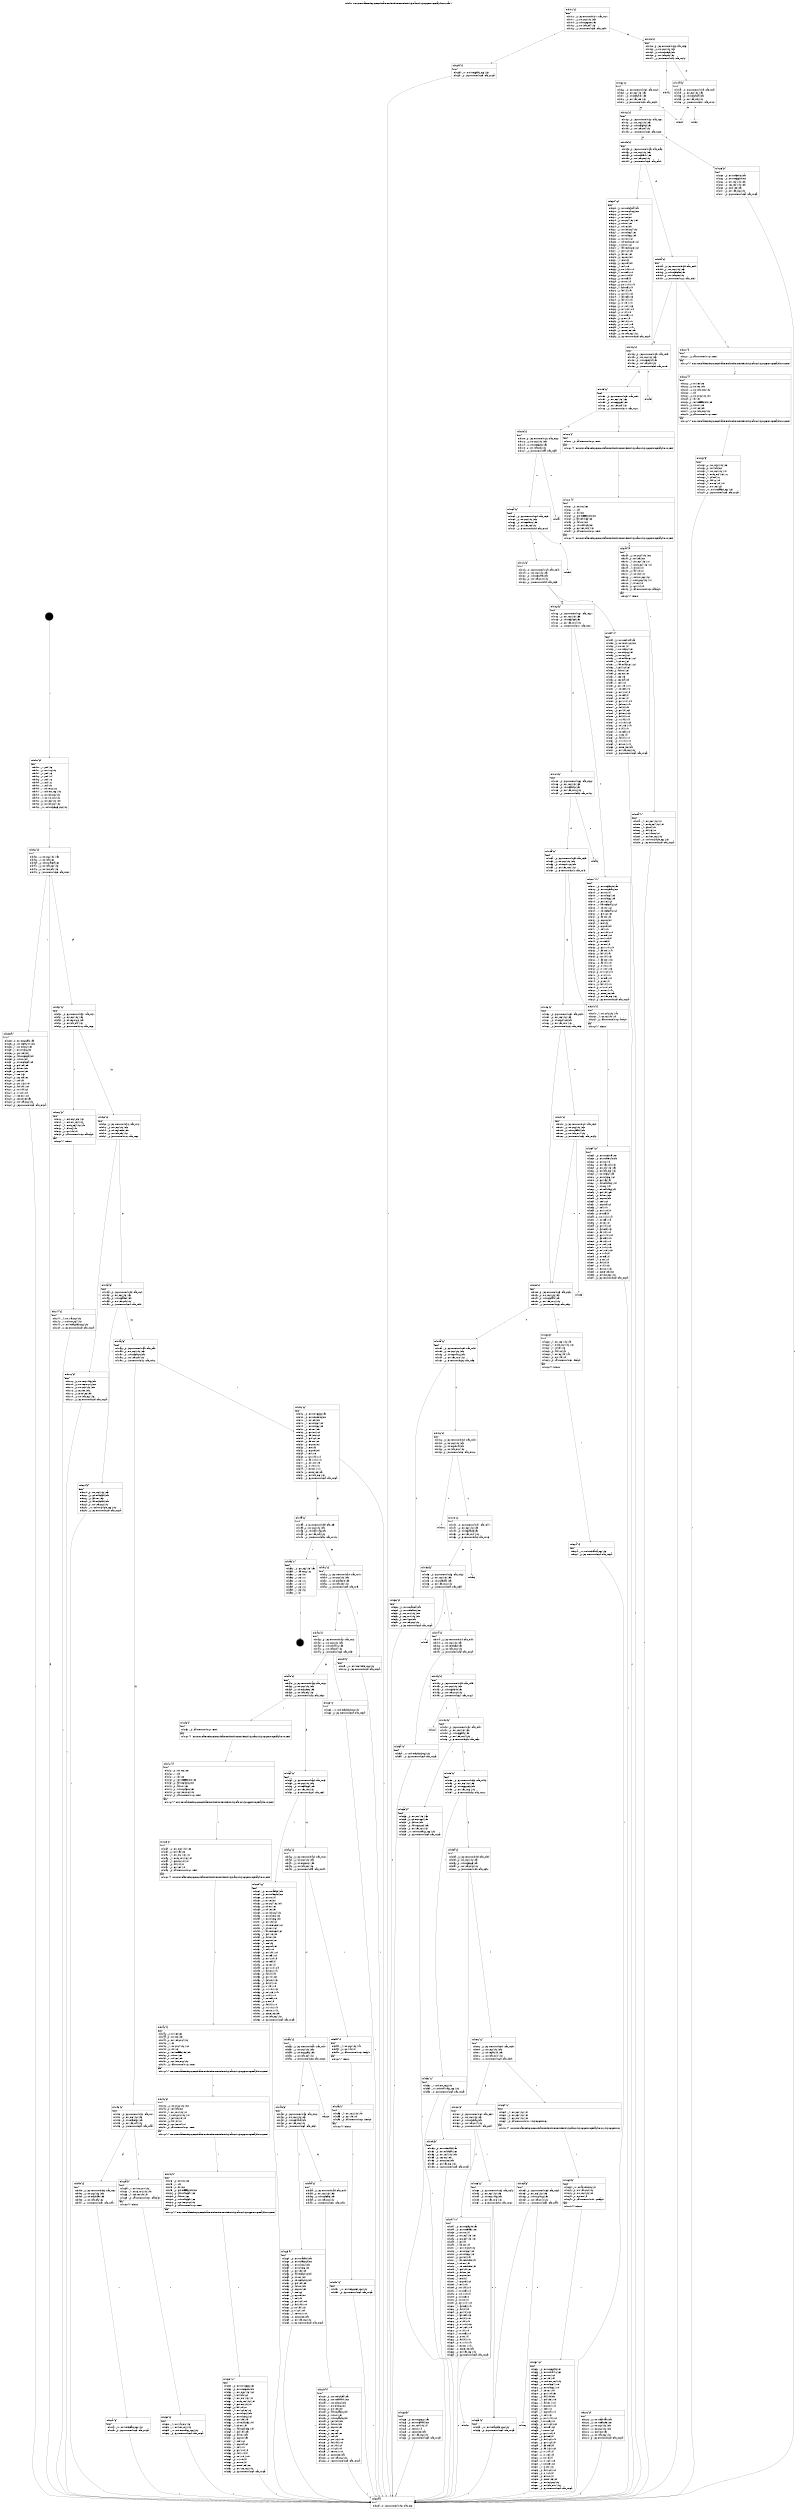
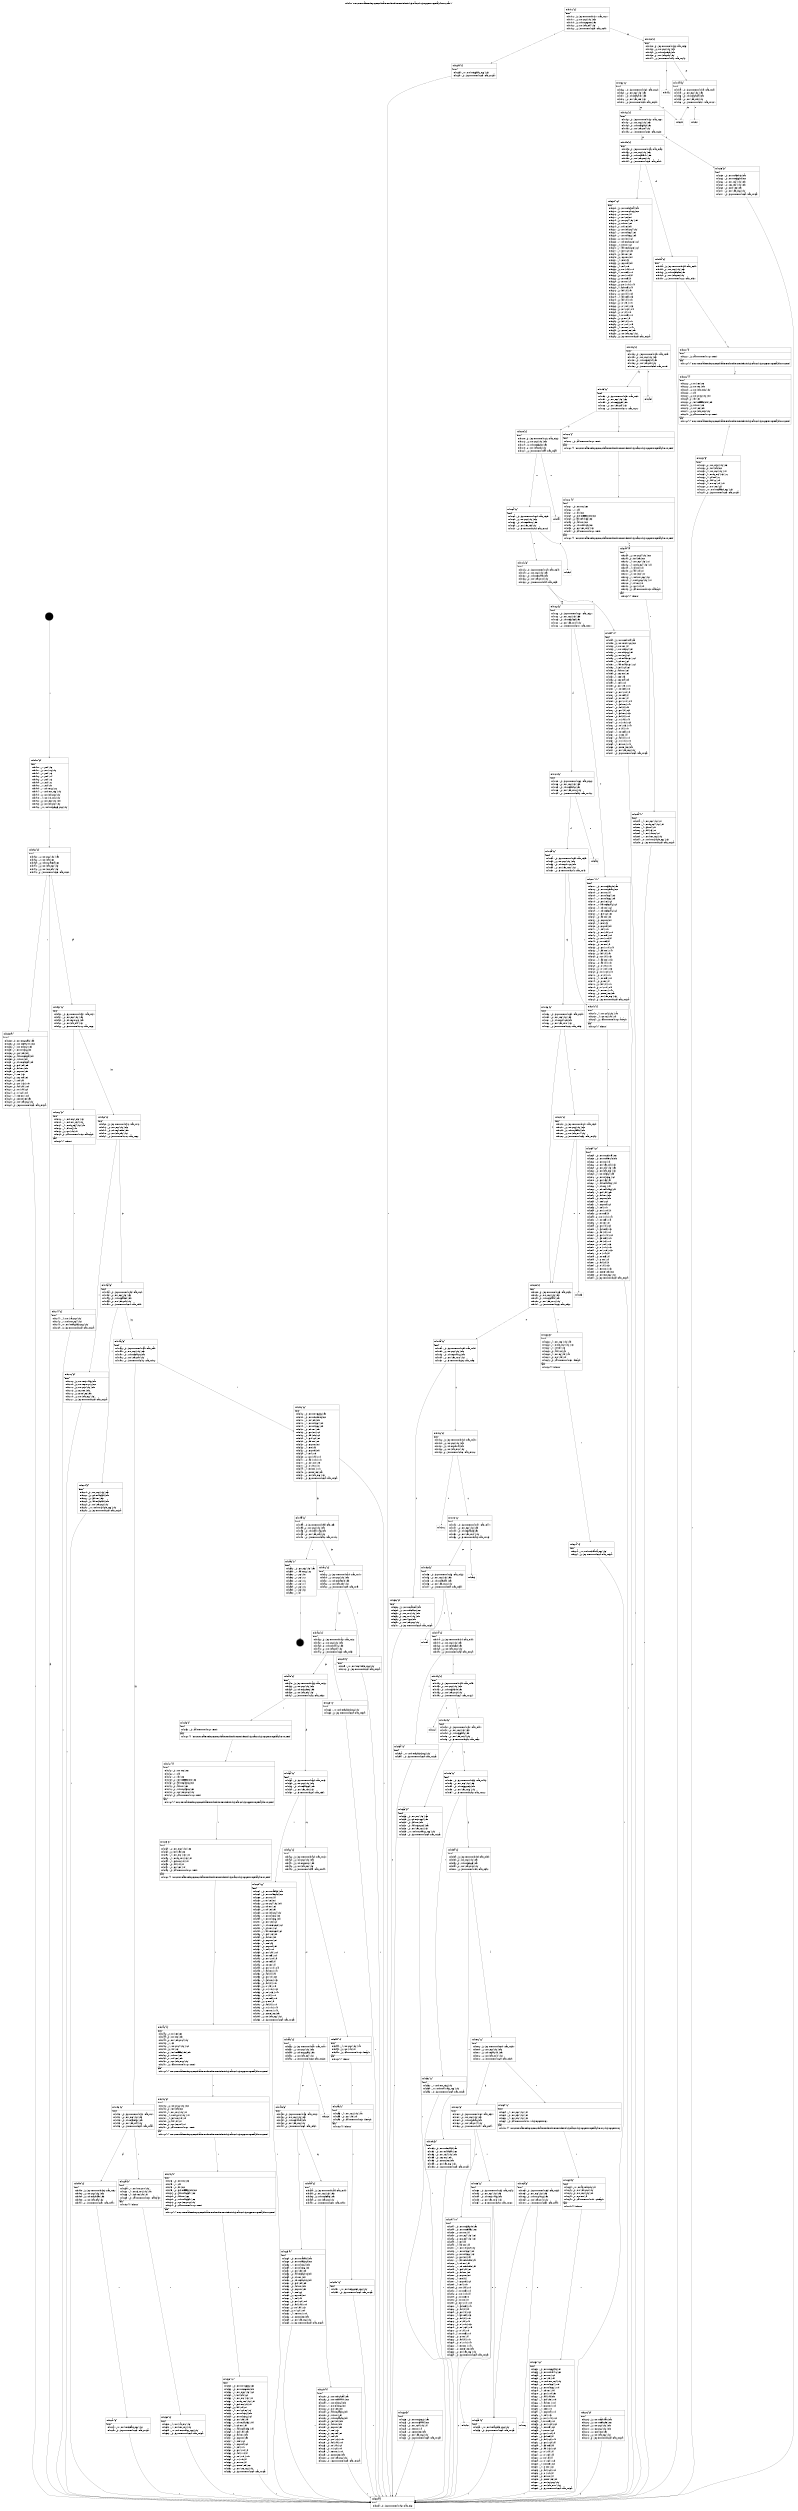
(662, 313) -> none
